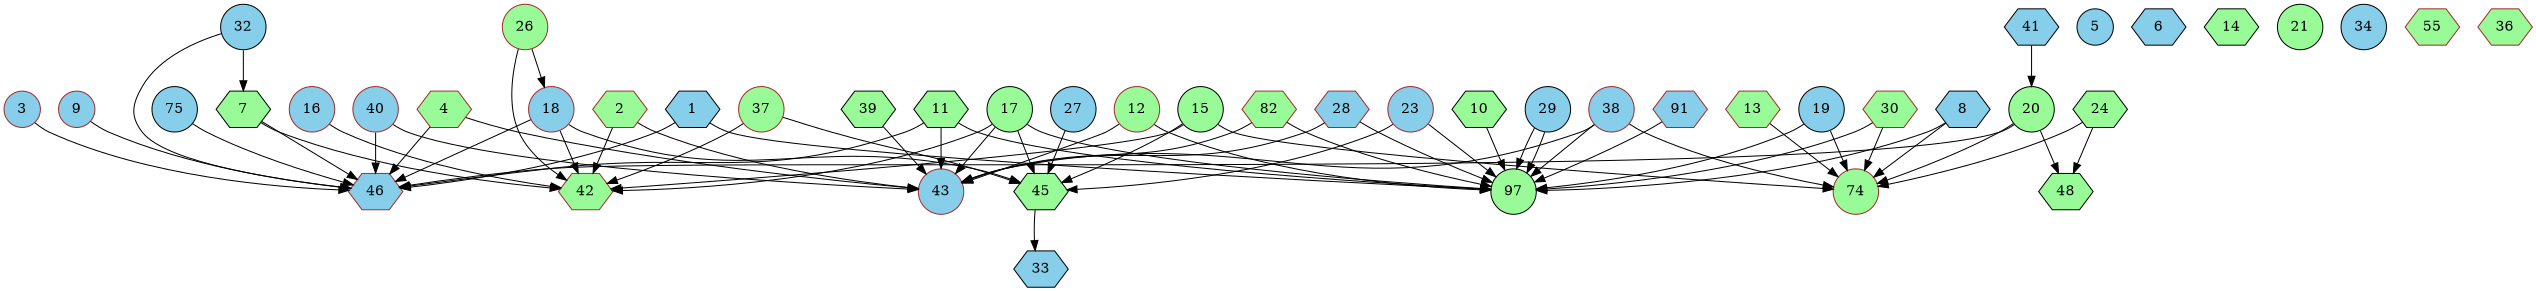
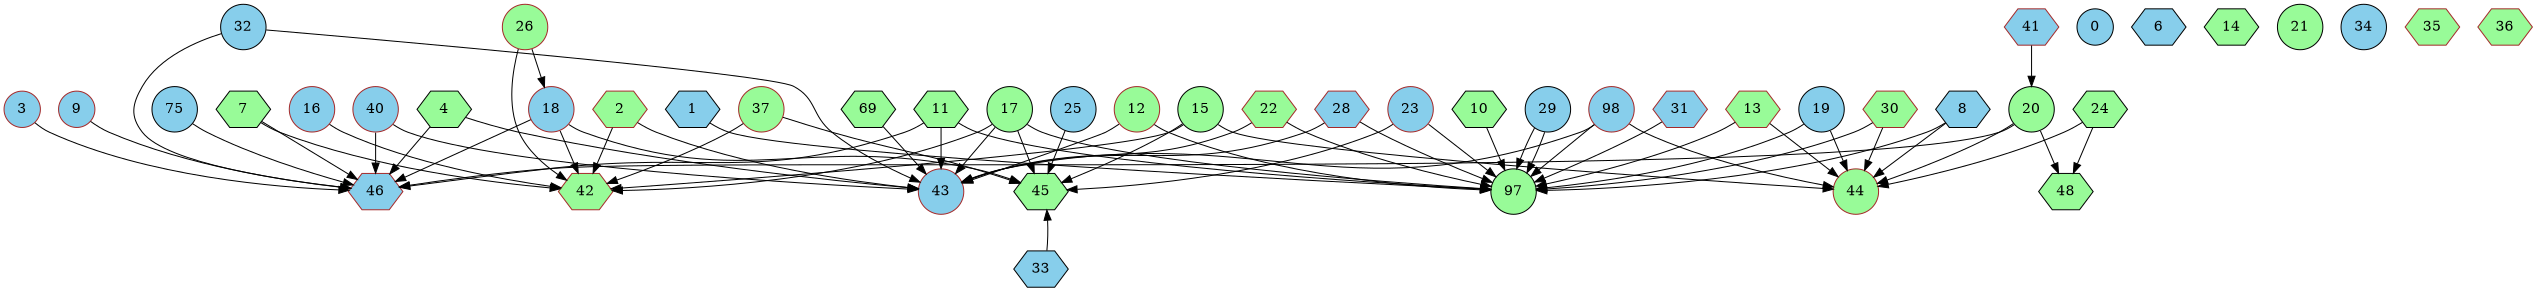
(2032, 27) -> (2032, 27)
(2095, 27) -> (2095, 27)
(2432, 27) -> (2432, 27)
(243, 66) -> (606, 61)
(444, 109) -> (444, 109)
(868, 109) -> (868, 109)
(1073, 109) -> (1073, 109)
(1269, 109) -> (1269, 109)
(1612, 109) -> (1612, 109)
(1680, 109) -> (1680, 109)
none -> (1666, 151)
(579, 157) -> none
(1856, 192) -> (1856, 192)
(1034, 225) -> (1048, 235)
